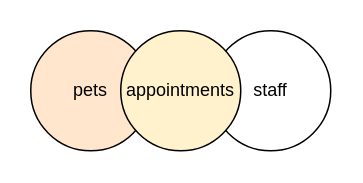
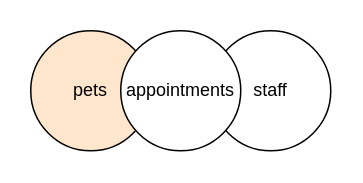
(181, 91) -> (181, 91)
